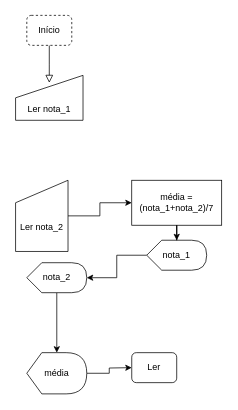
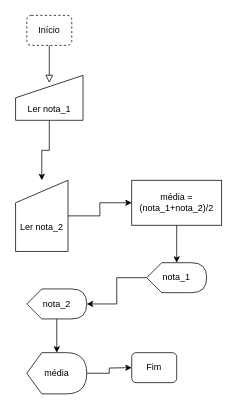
none -> (48, 150)
(177, 203) -> (177, 203)
(177, 255) -> (177, 278)
(57, 278) -> (57, 304)
(154, 368) -> (154, 368)
